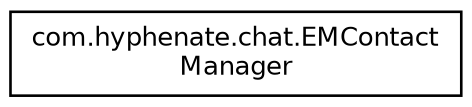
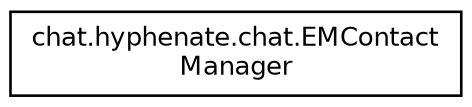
(236, 54) -> (236, 54)
